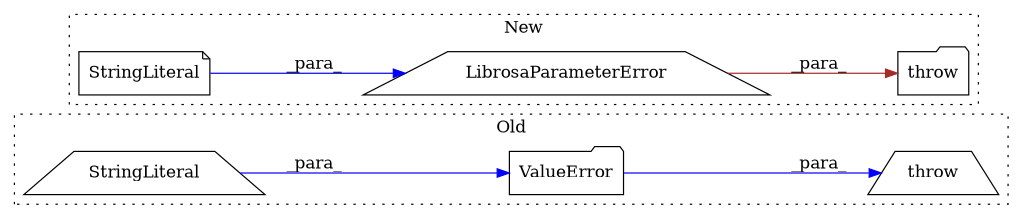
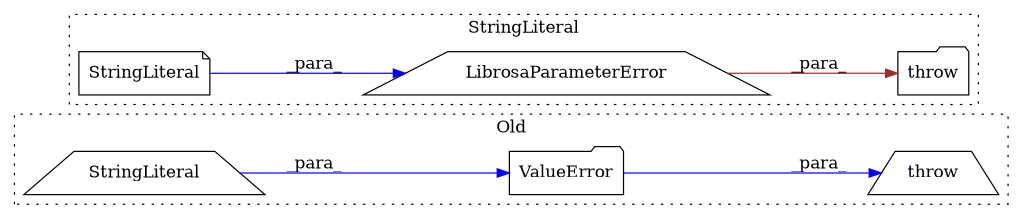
(524, 28) -> (524, 28)
